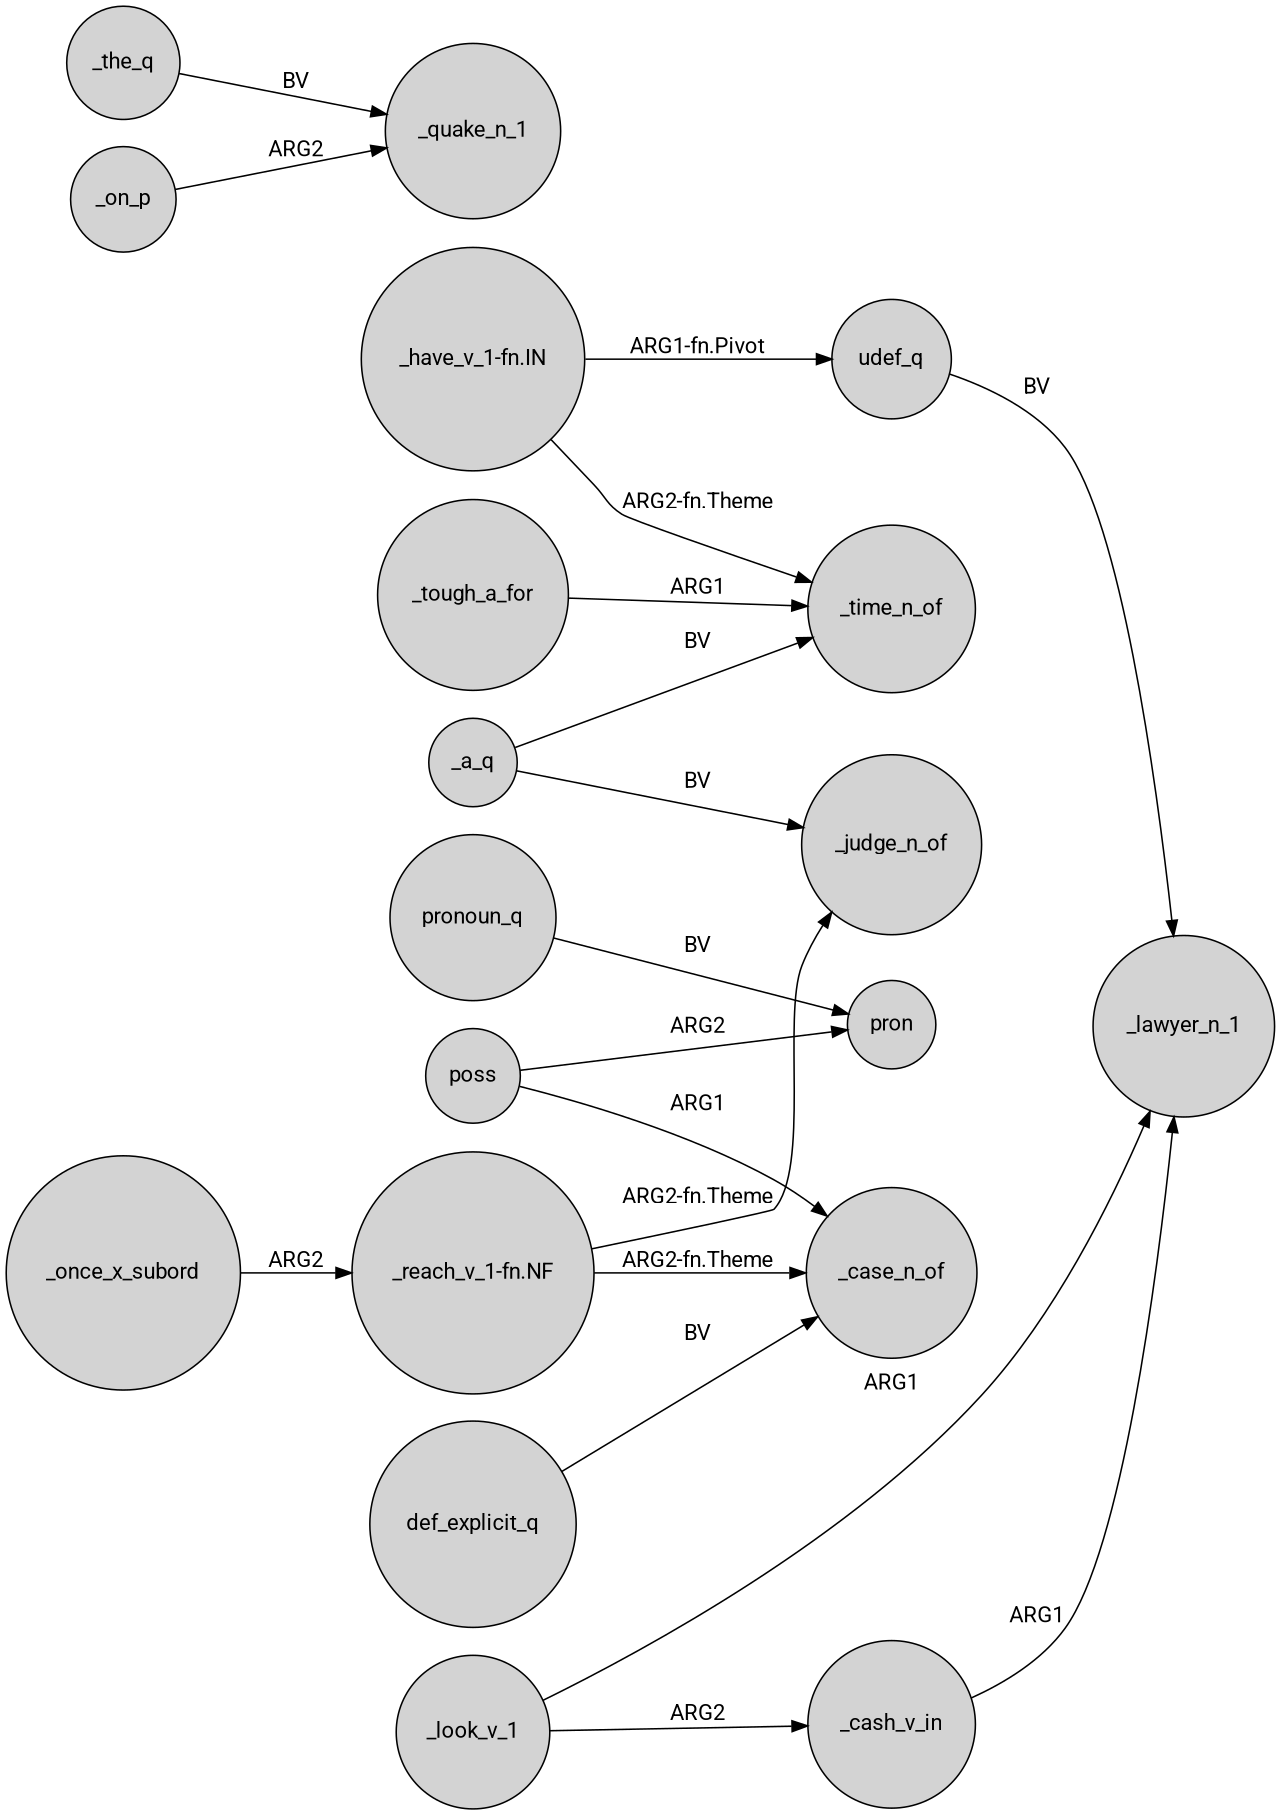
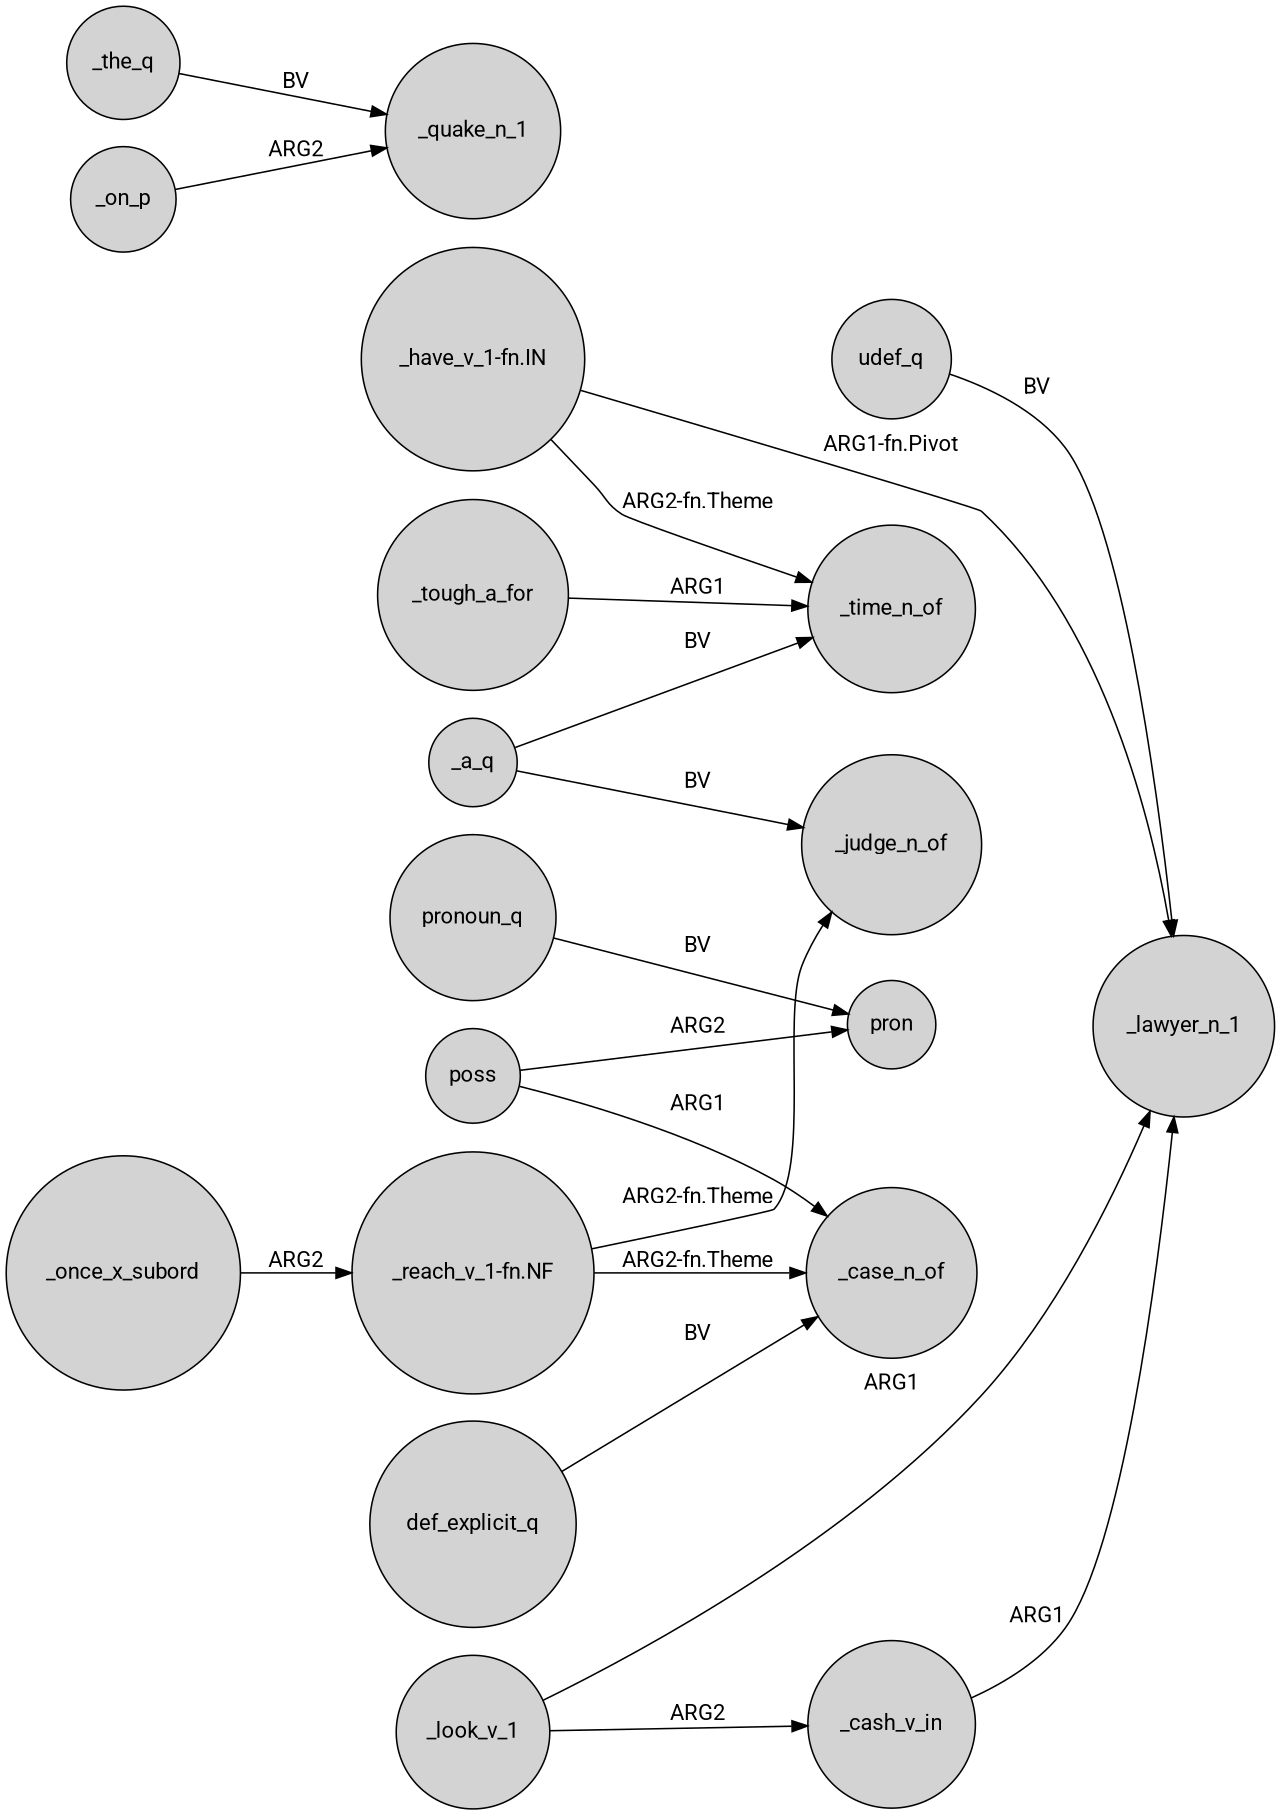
(701, 359) -> (995, 525)
